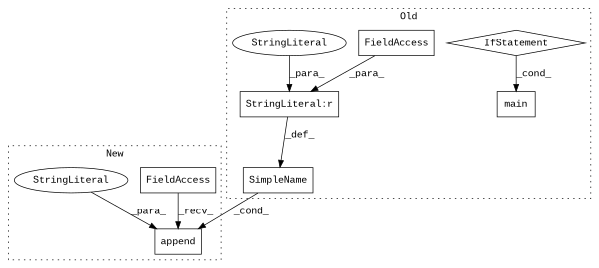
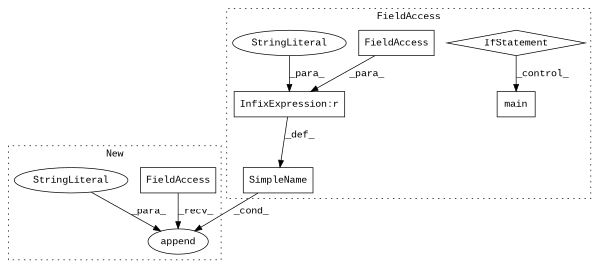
(409, 17) -> (409, 17)
(534, 74) -> (543, 74)
(289, 104) -> (289, 104)
(178, 242) -> (178, 242)
